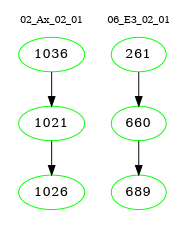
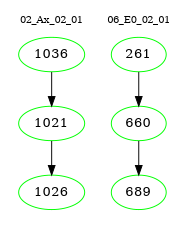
(139, 21) -> (139, 21)
